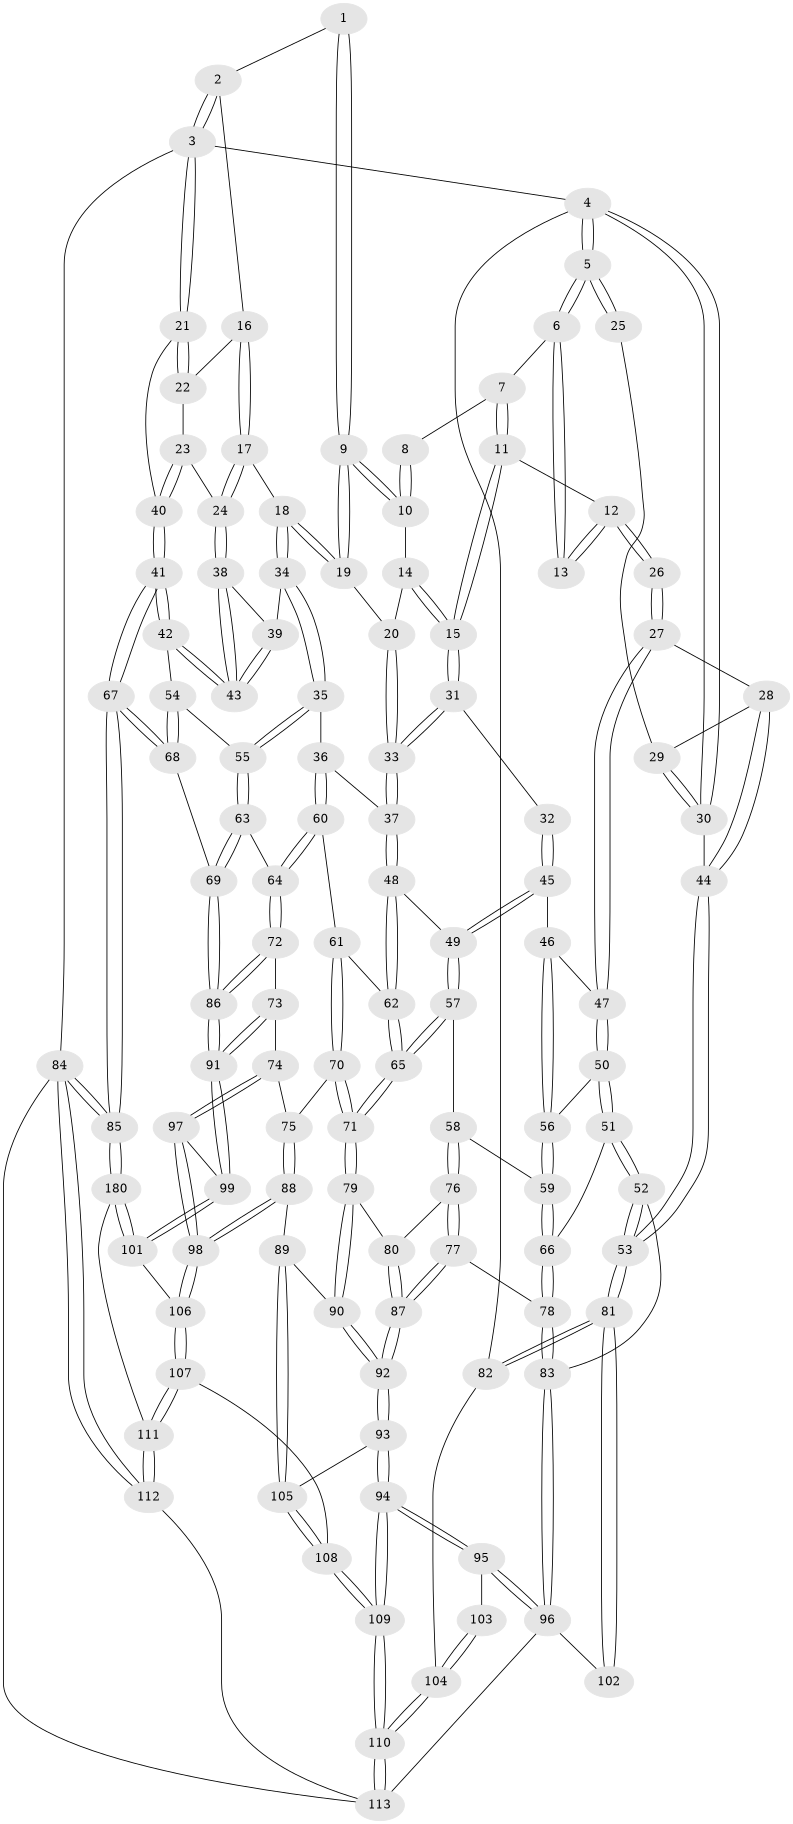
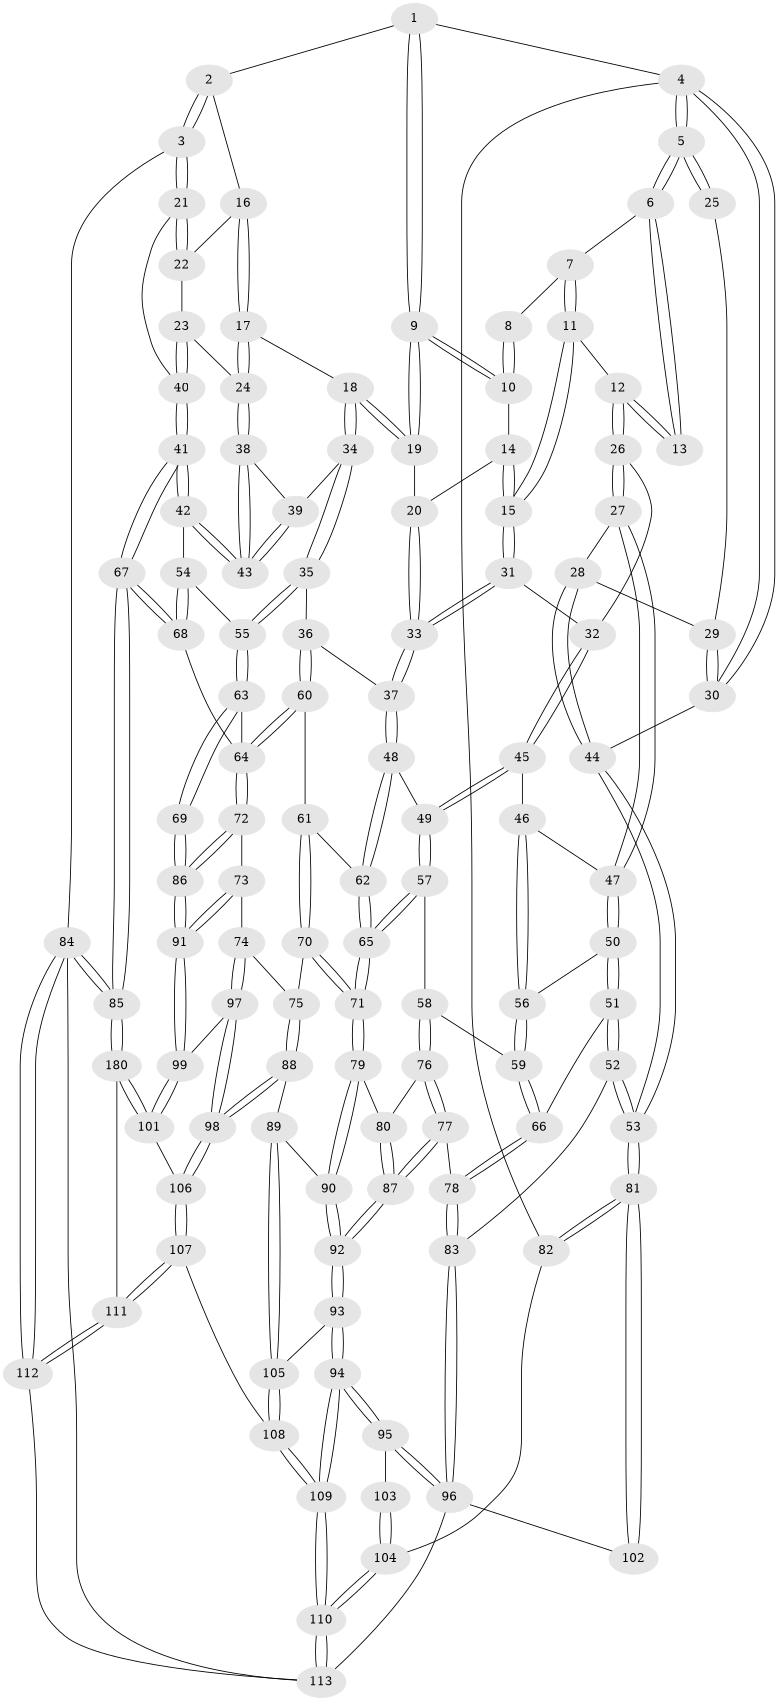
(390, 173) -> (548, 50)
none -> (644, 544)
(193, 820) -> (205, 699)
